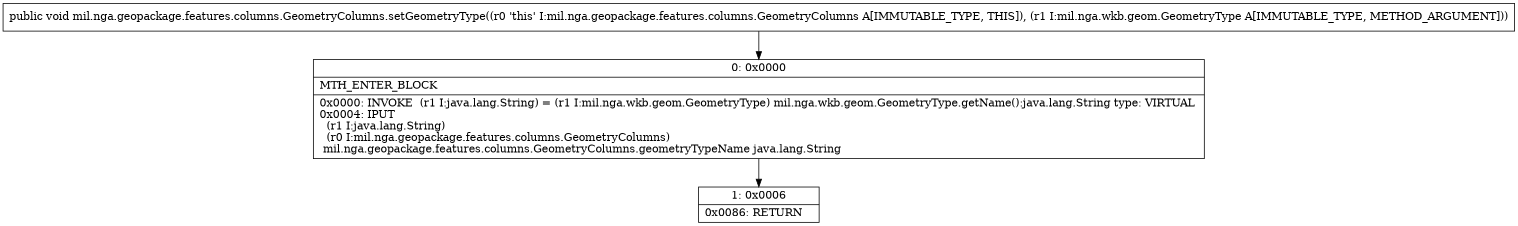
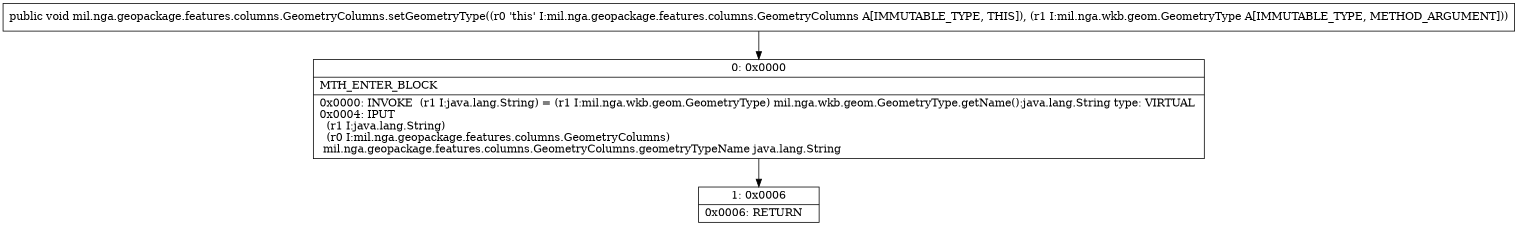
(759, 213) -> (759, 213)
